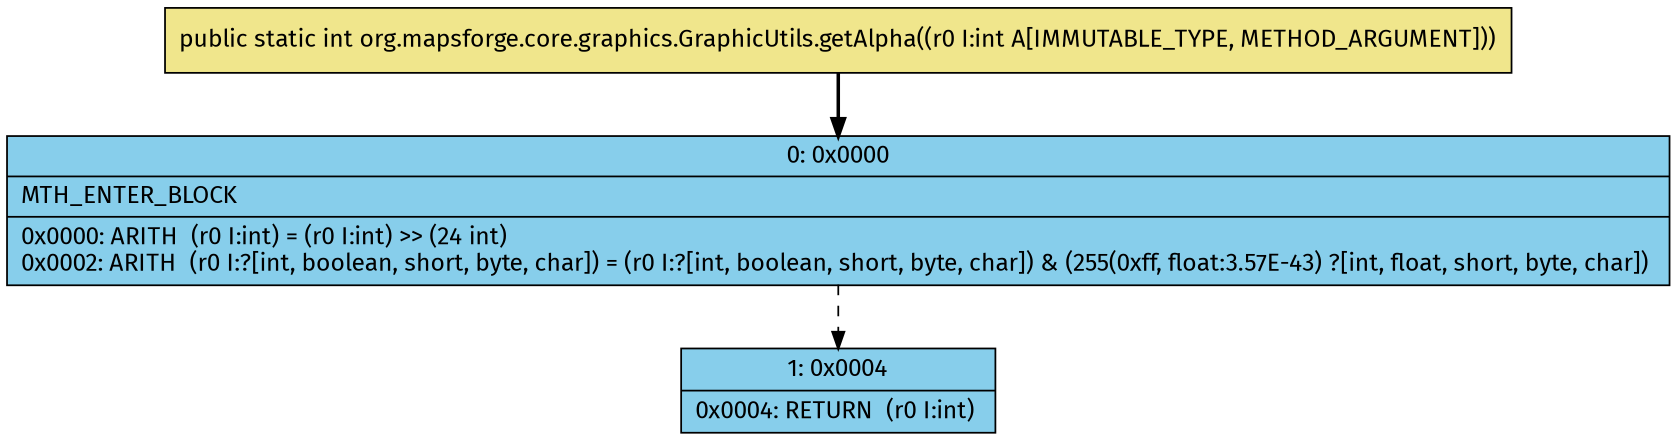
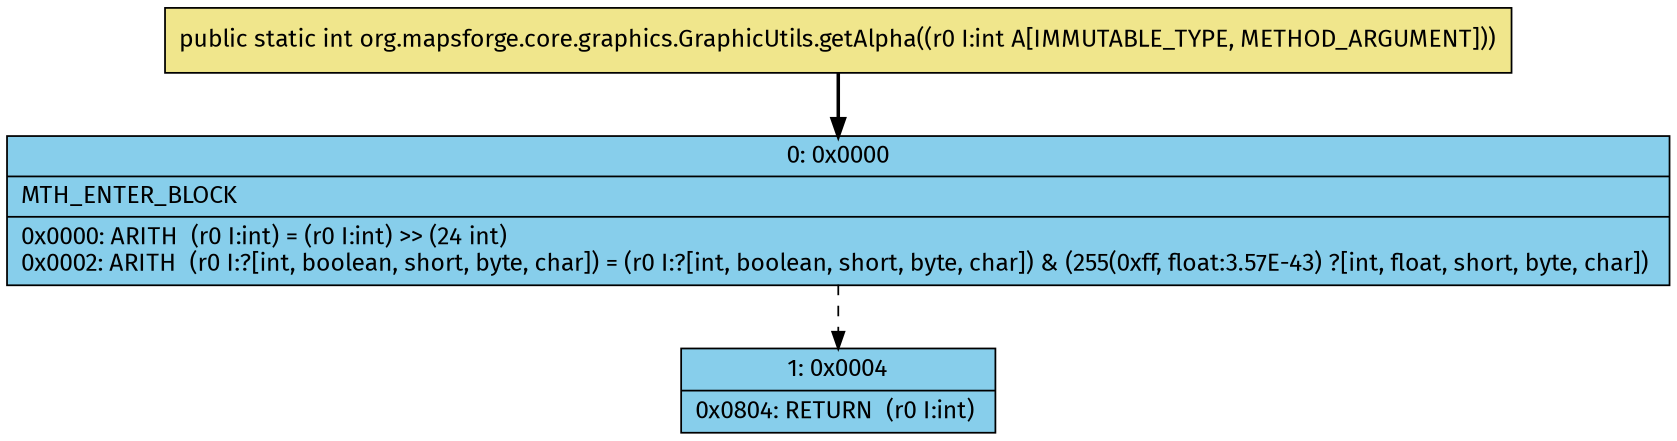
(838, 411) -> (838, 411)
